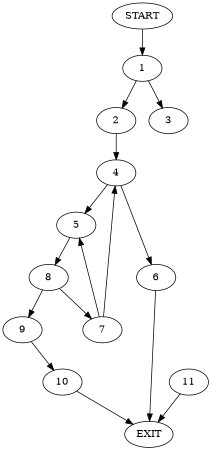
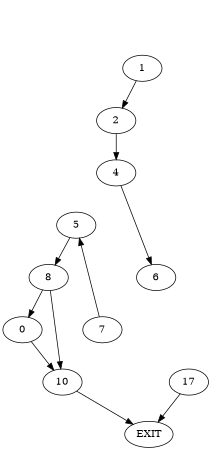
(142, 16) -> none
(169, 121) -> none
(99, 196) -> none
(109, 255) -> none
(73, 301) -> (55, 326)
(23, 330) -> (23, 330)
(153, 352) -> none
(189, 382) -> (189, 382)
